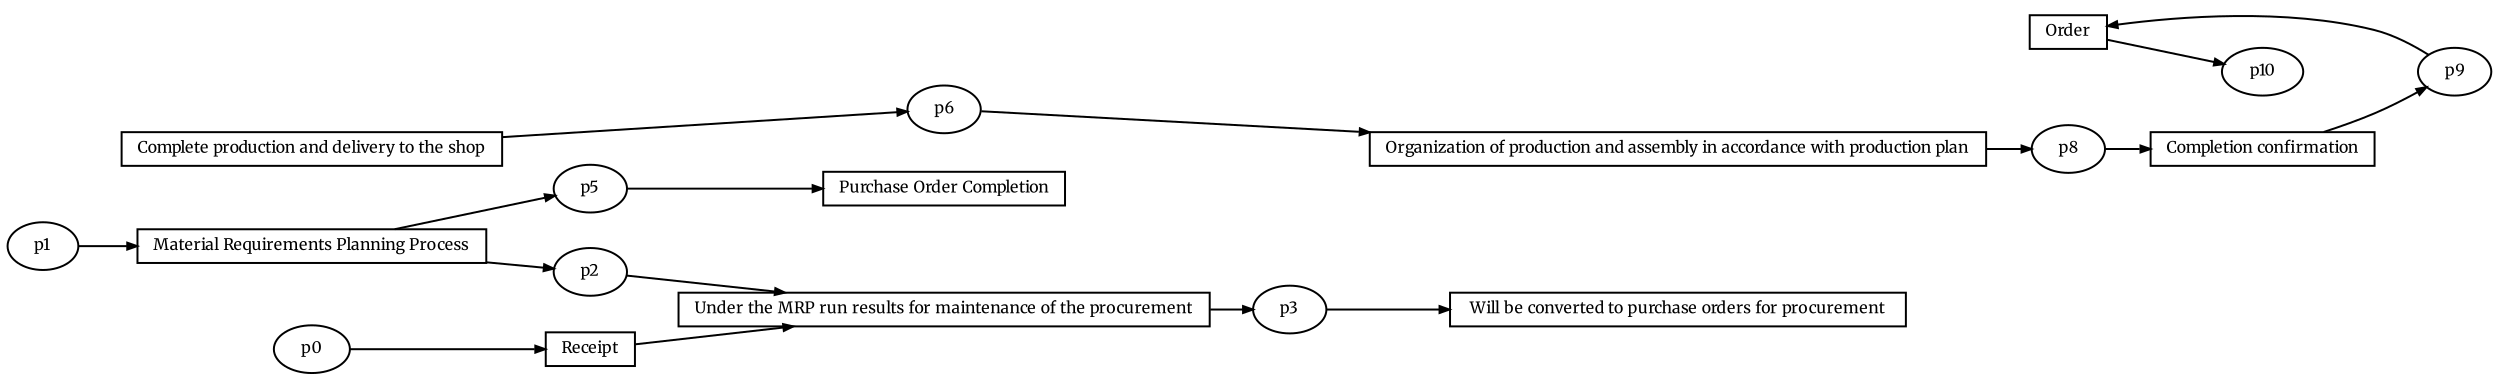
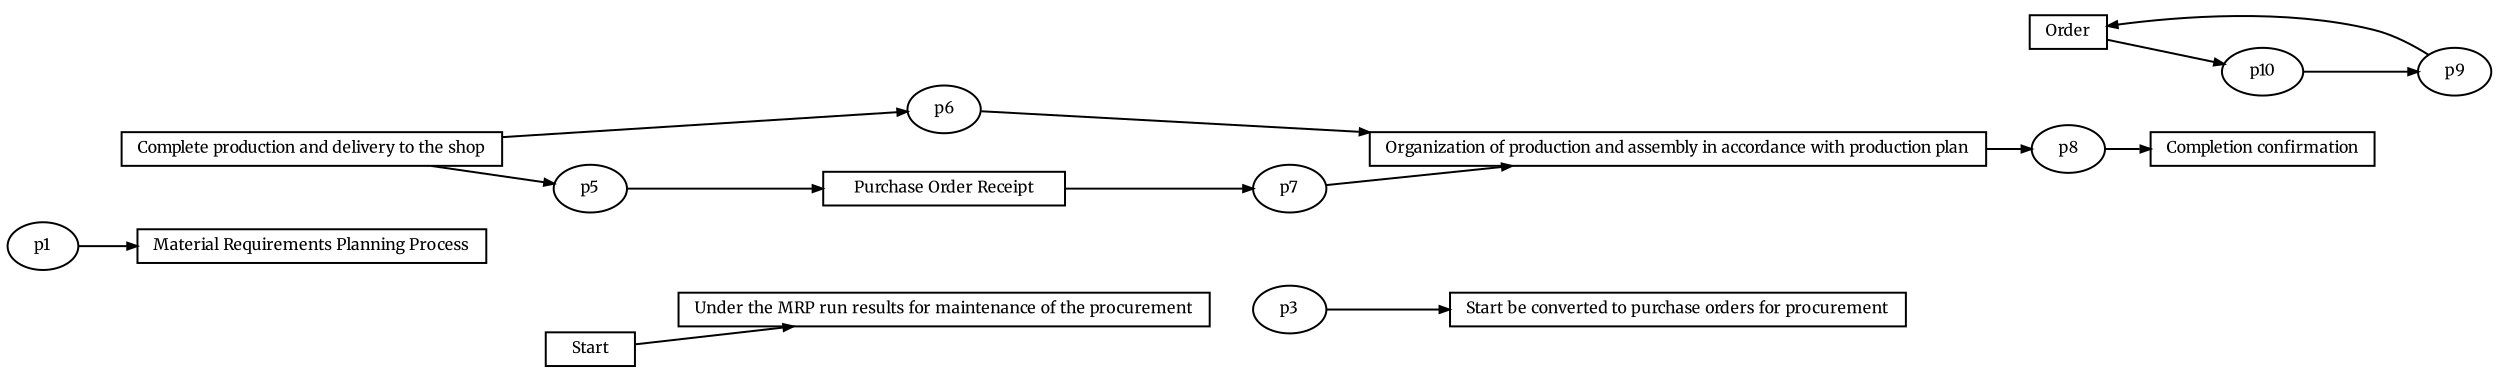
(2372, 114) -> (2356, 72)
(944, 189) -> (944, 189)
none -> (1290, 189)
(470, 213) -> (488, 174)
(590, 272) -> none
(1227, 310) -> none
(1678, 310) -> (1678, 310)
(312, 349) -> none
(590, 349) -> (590, 349)
